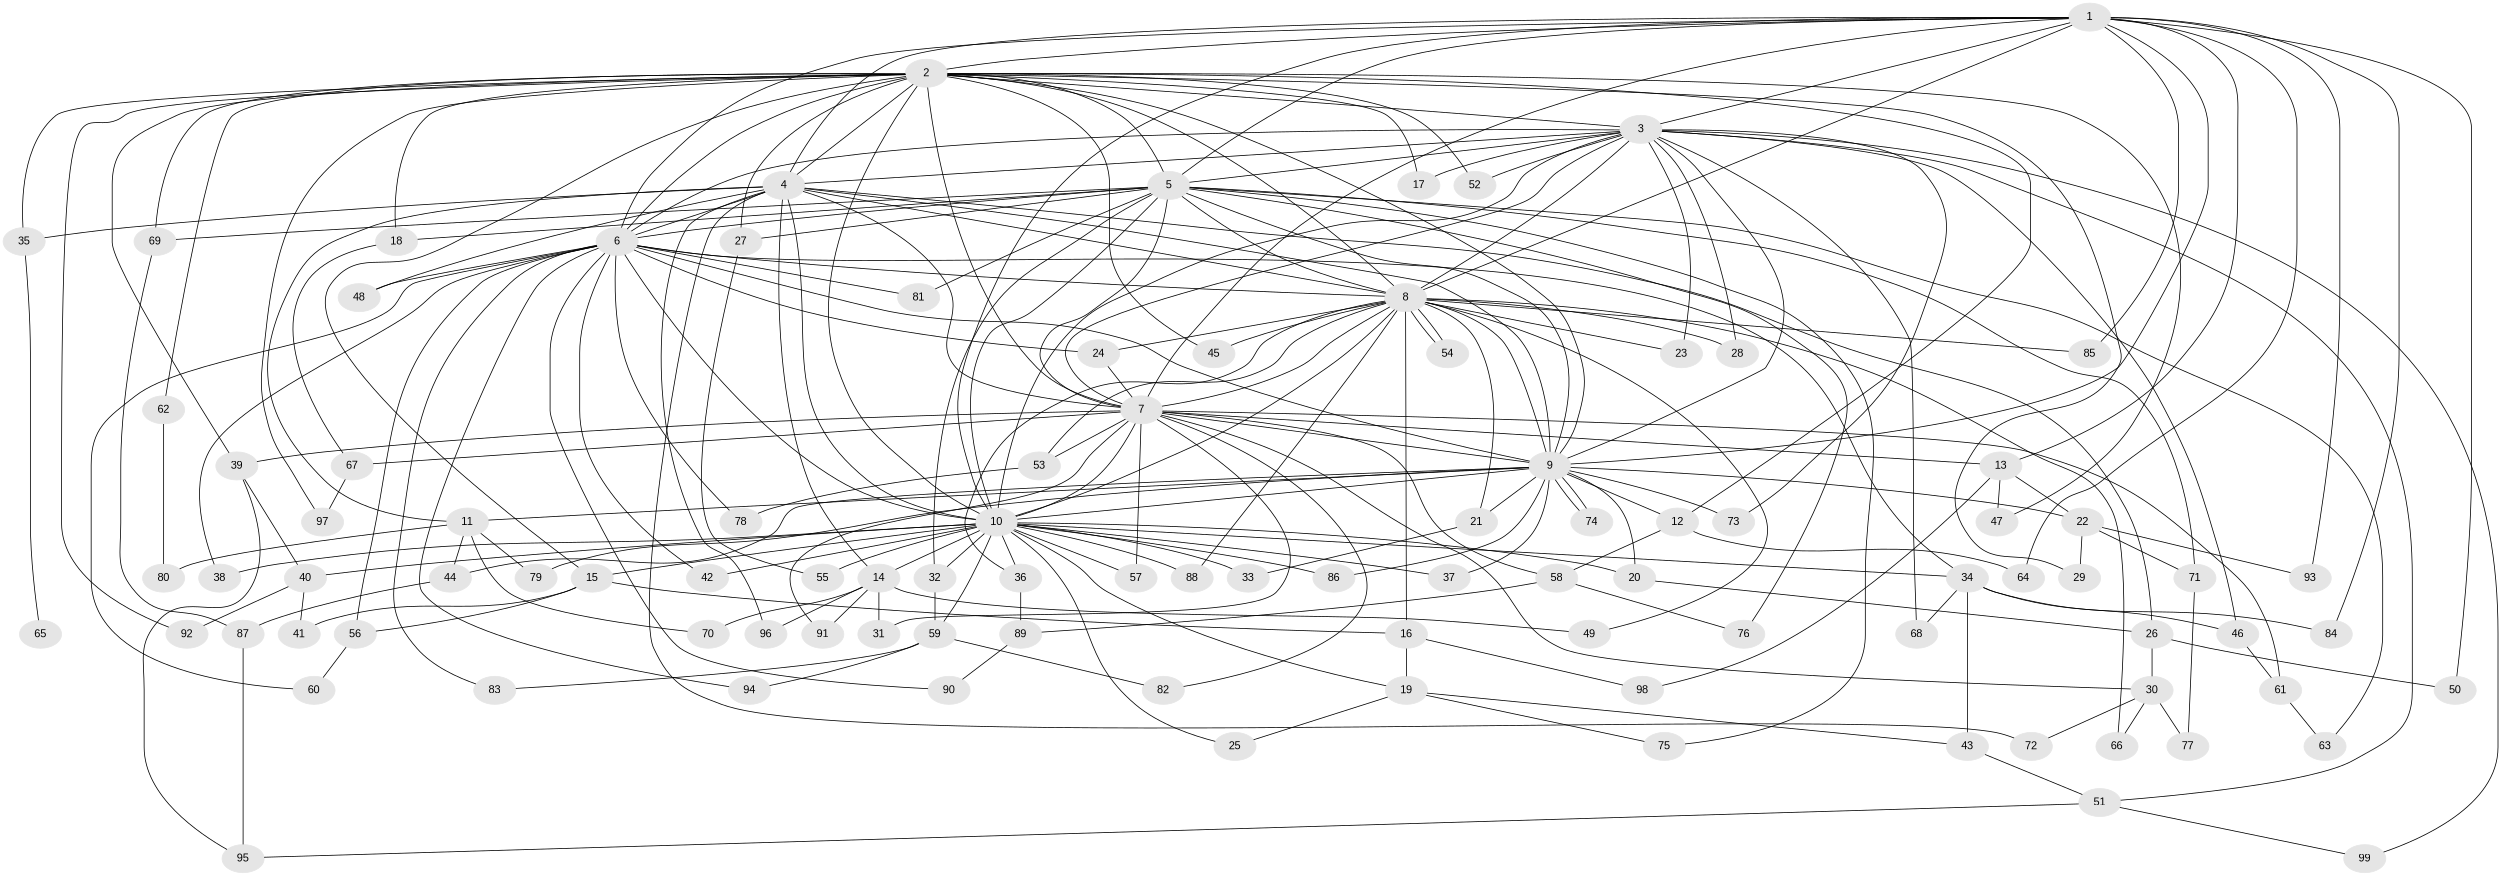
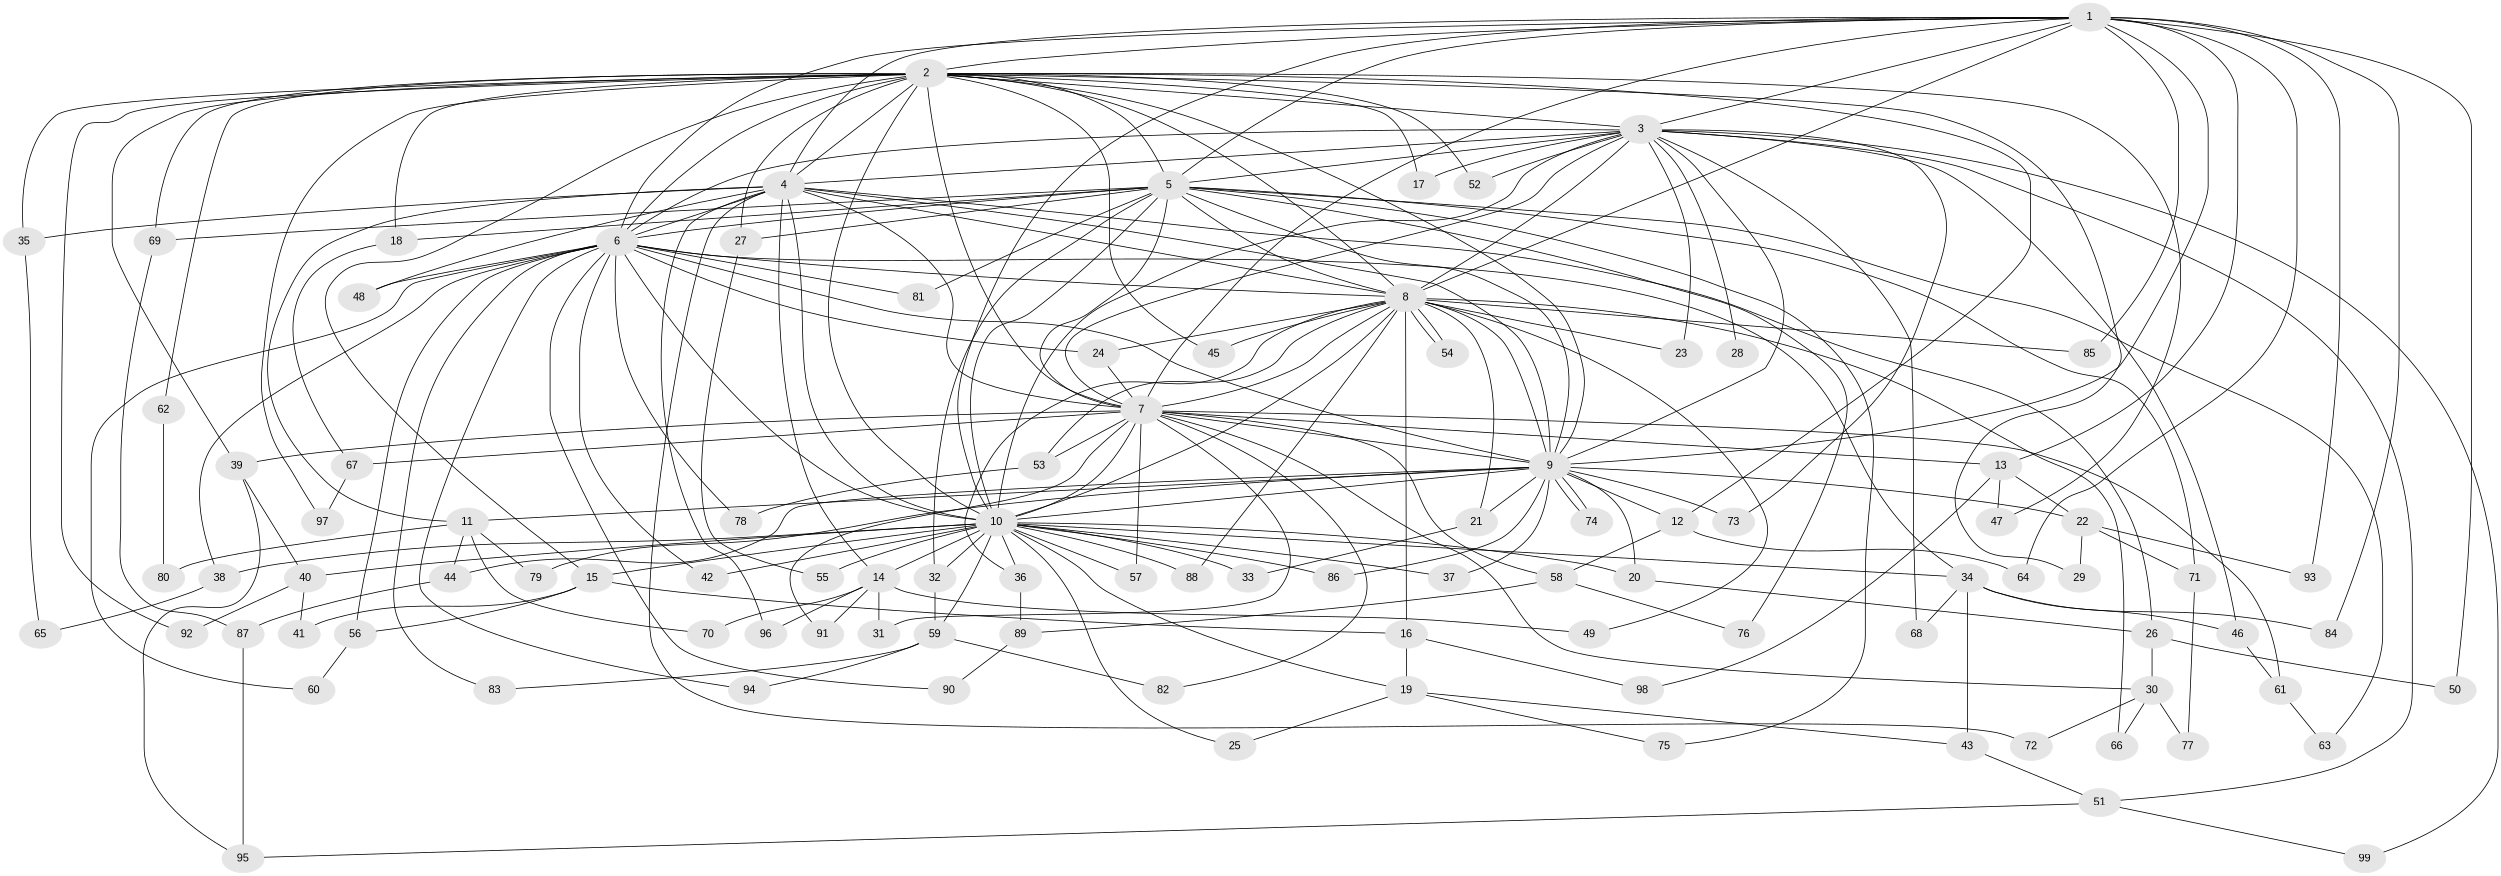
(1635, 322) -> none
none -> (140, 609)
